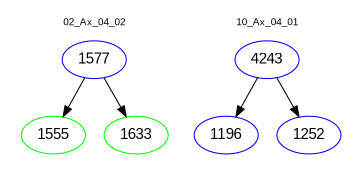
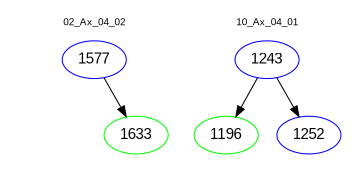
(267, 60) -> (267, 60)
(53, 135) -> none
(226, 135) -> (226, 135)
